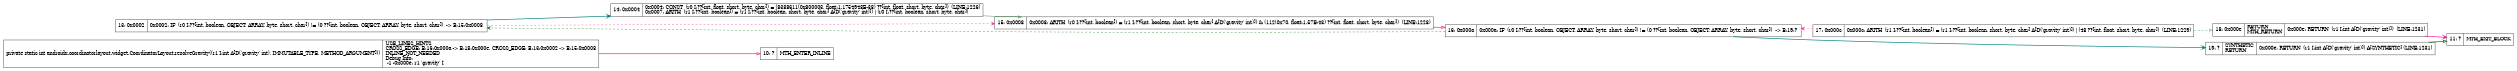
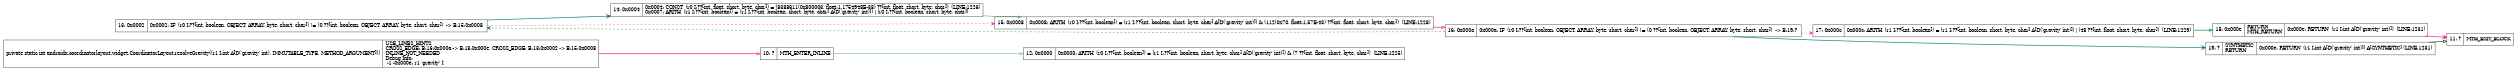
(1809, 29) -> (1805, 33)
(2202, 30) -> (2202, 30)
none -> (1214, 54)
